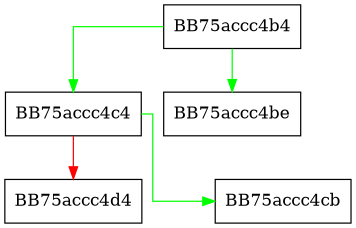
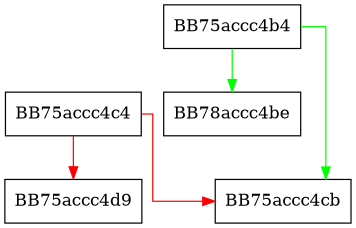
(92, 27) -> (326, 84)
(232, 114) -> (232, 114)
(153, 177) -> (153, 177)
(73, 201) -> (73, 201)
